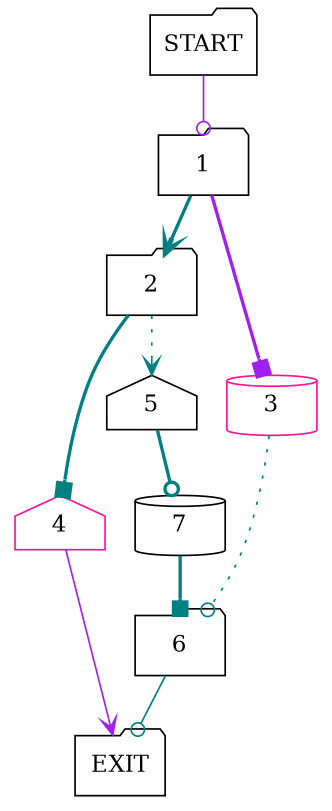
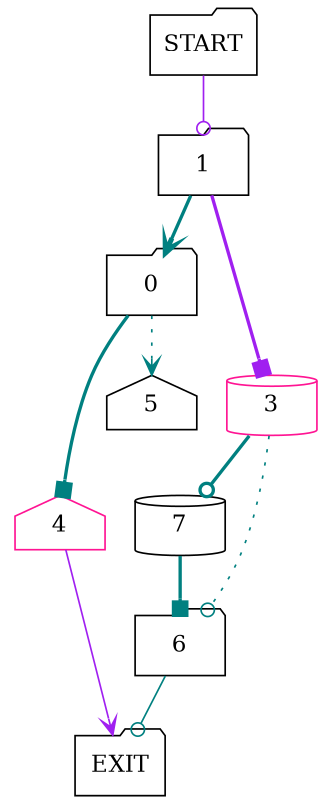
(152, 285) -> (152, 285)
(164, 456) -> (230, 460)
